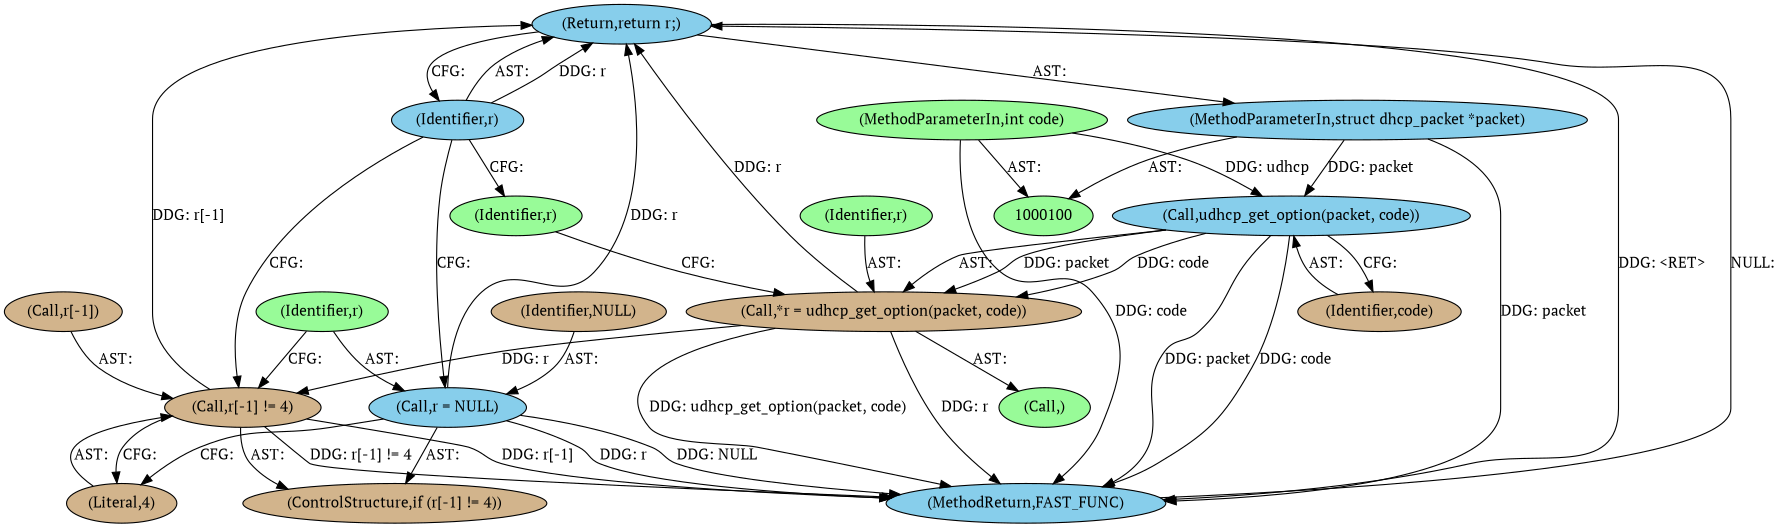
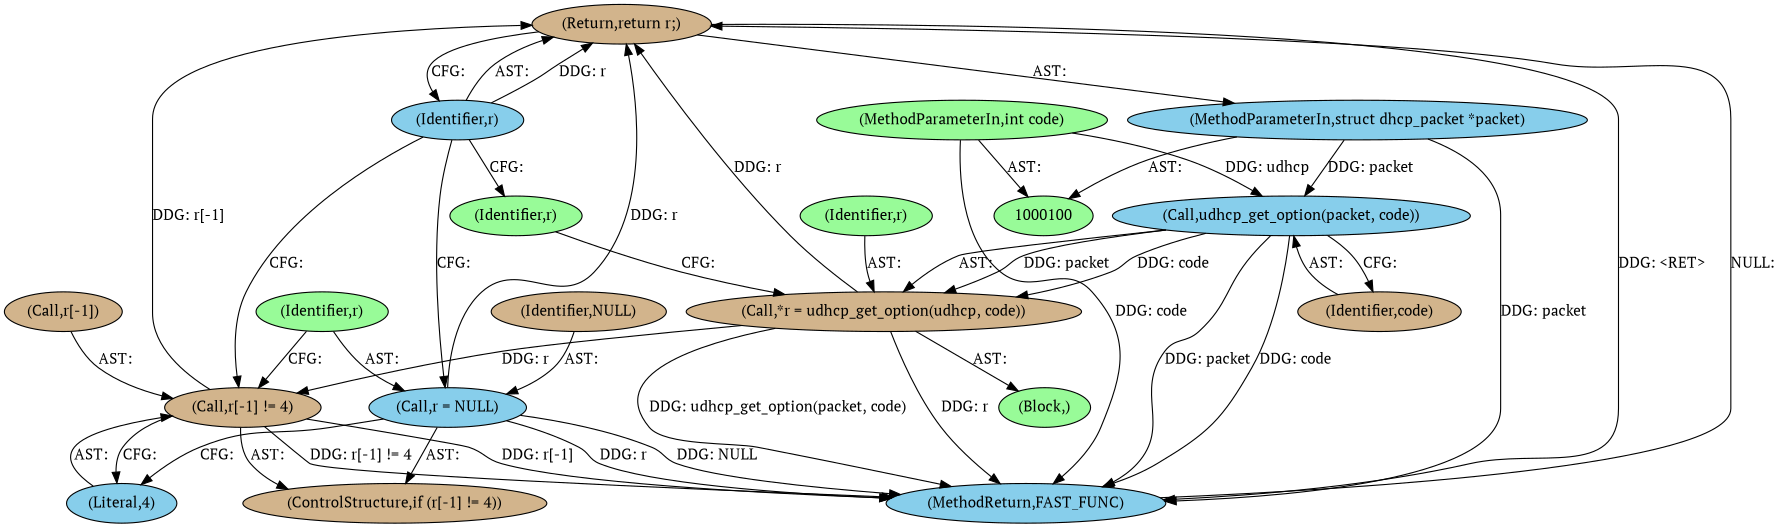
(622, 24) -> (622, 24)
(884, 312) -> (884, 312)
(1045, 408) -> (1045, 408)
(122, 503) -> (122, 503)
